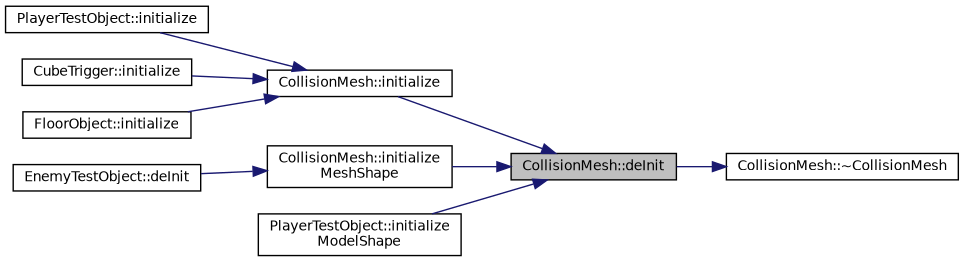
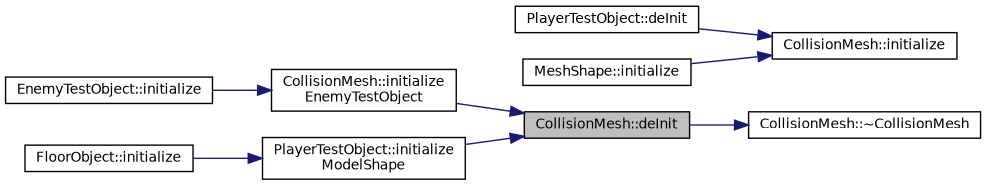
(107, 19) -> (607, 19)
(107, 72) -> (607, 72)
(226, 105) -> (221, 158)
(470, 123) -> none
(360, 167) -> (364, 90)
(107, 178) -> (109, 90)
